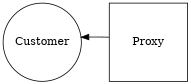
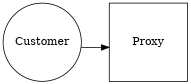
(99, 37) -> (91, 47)
